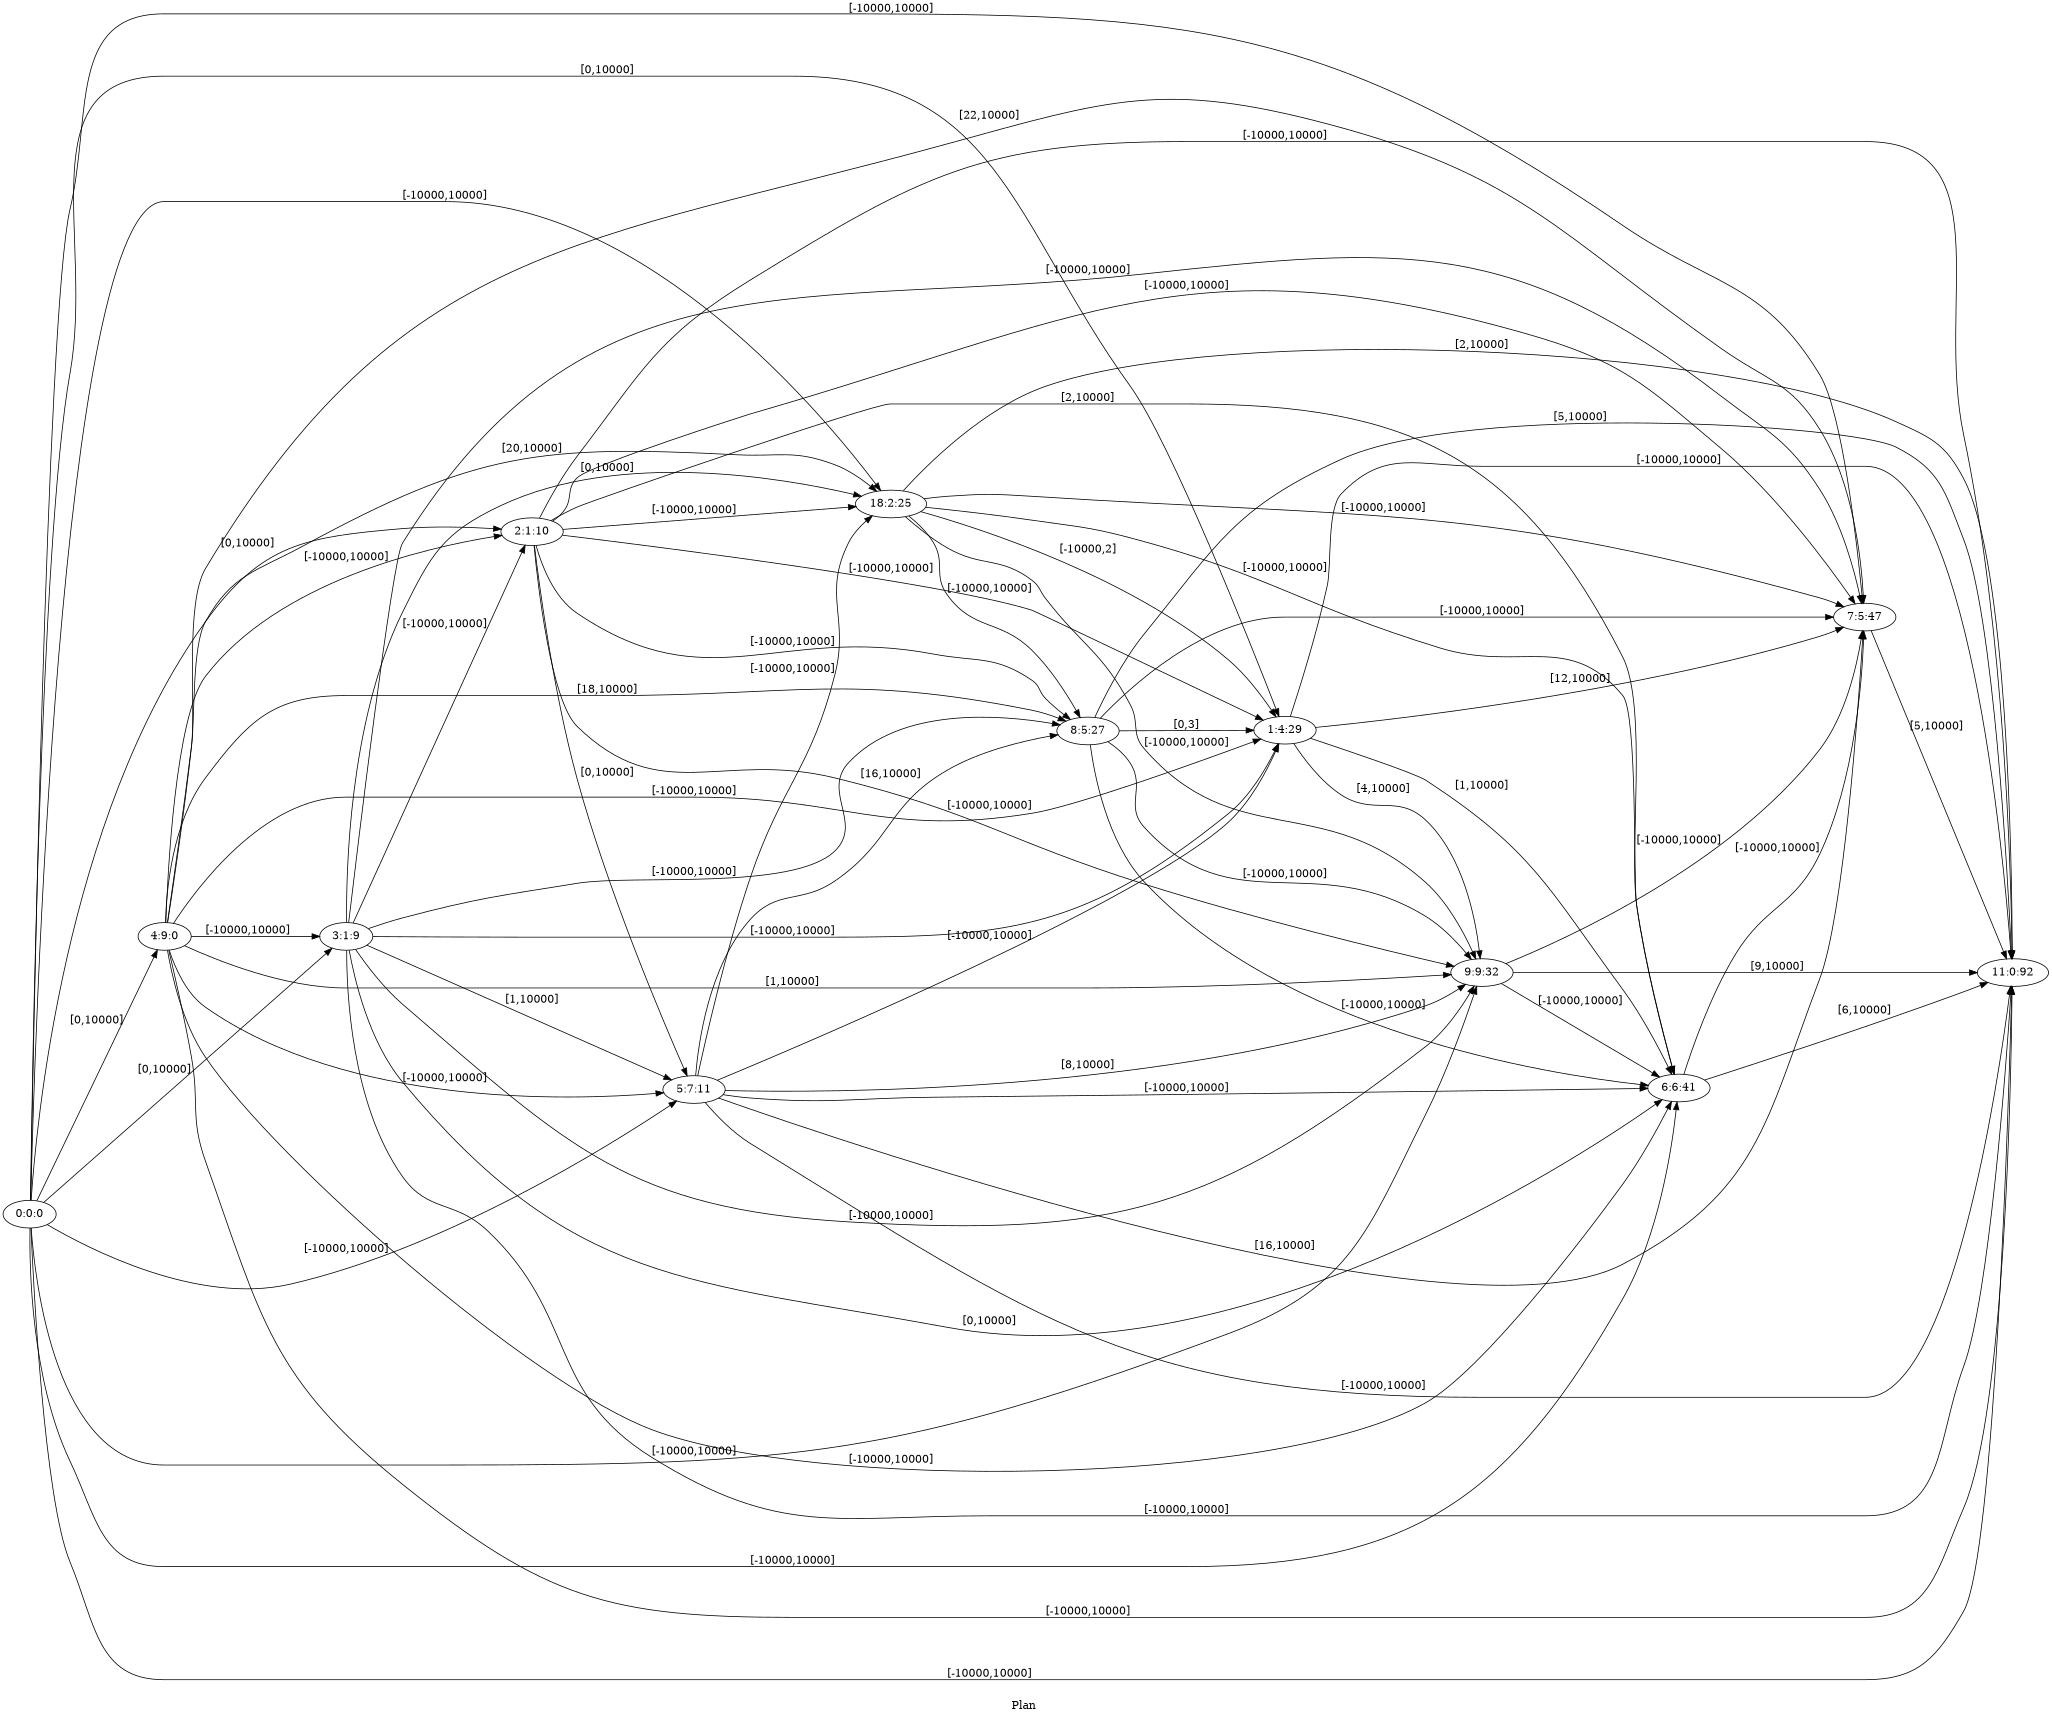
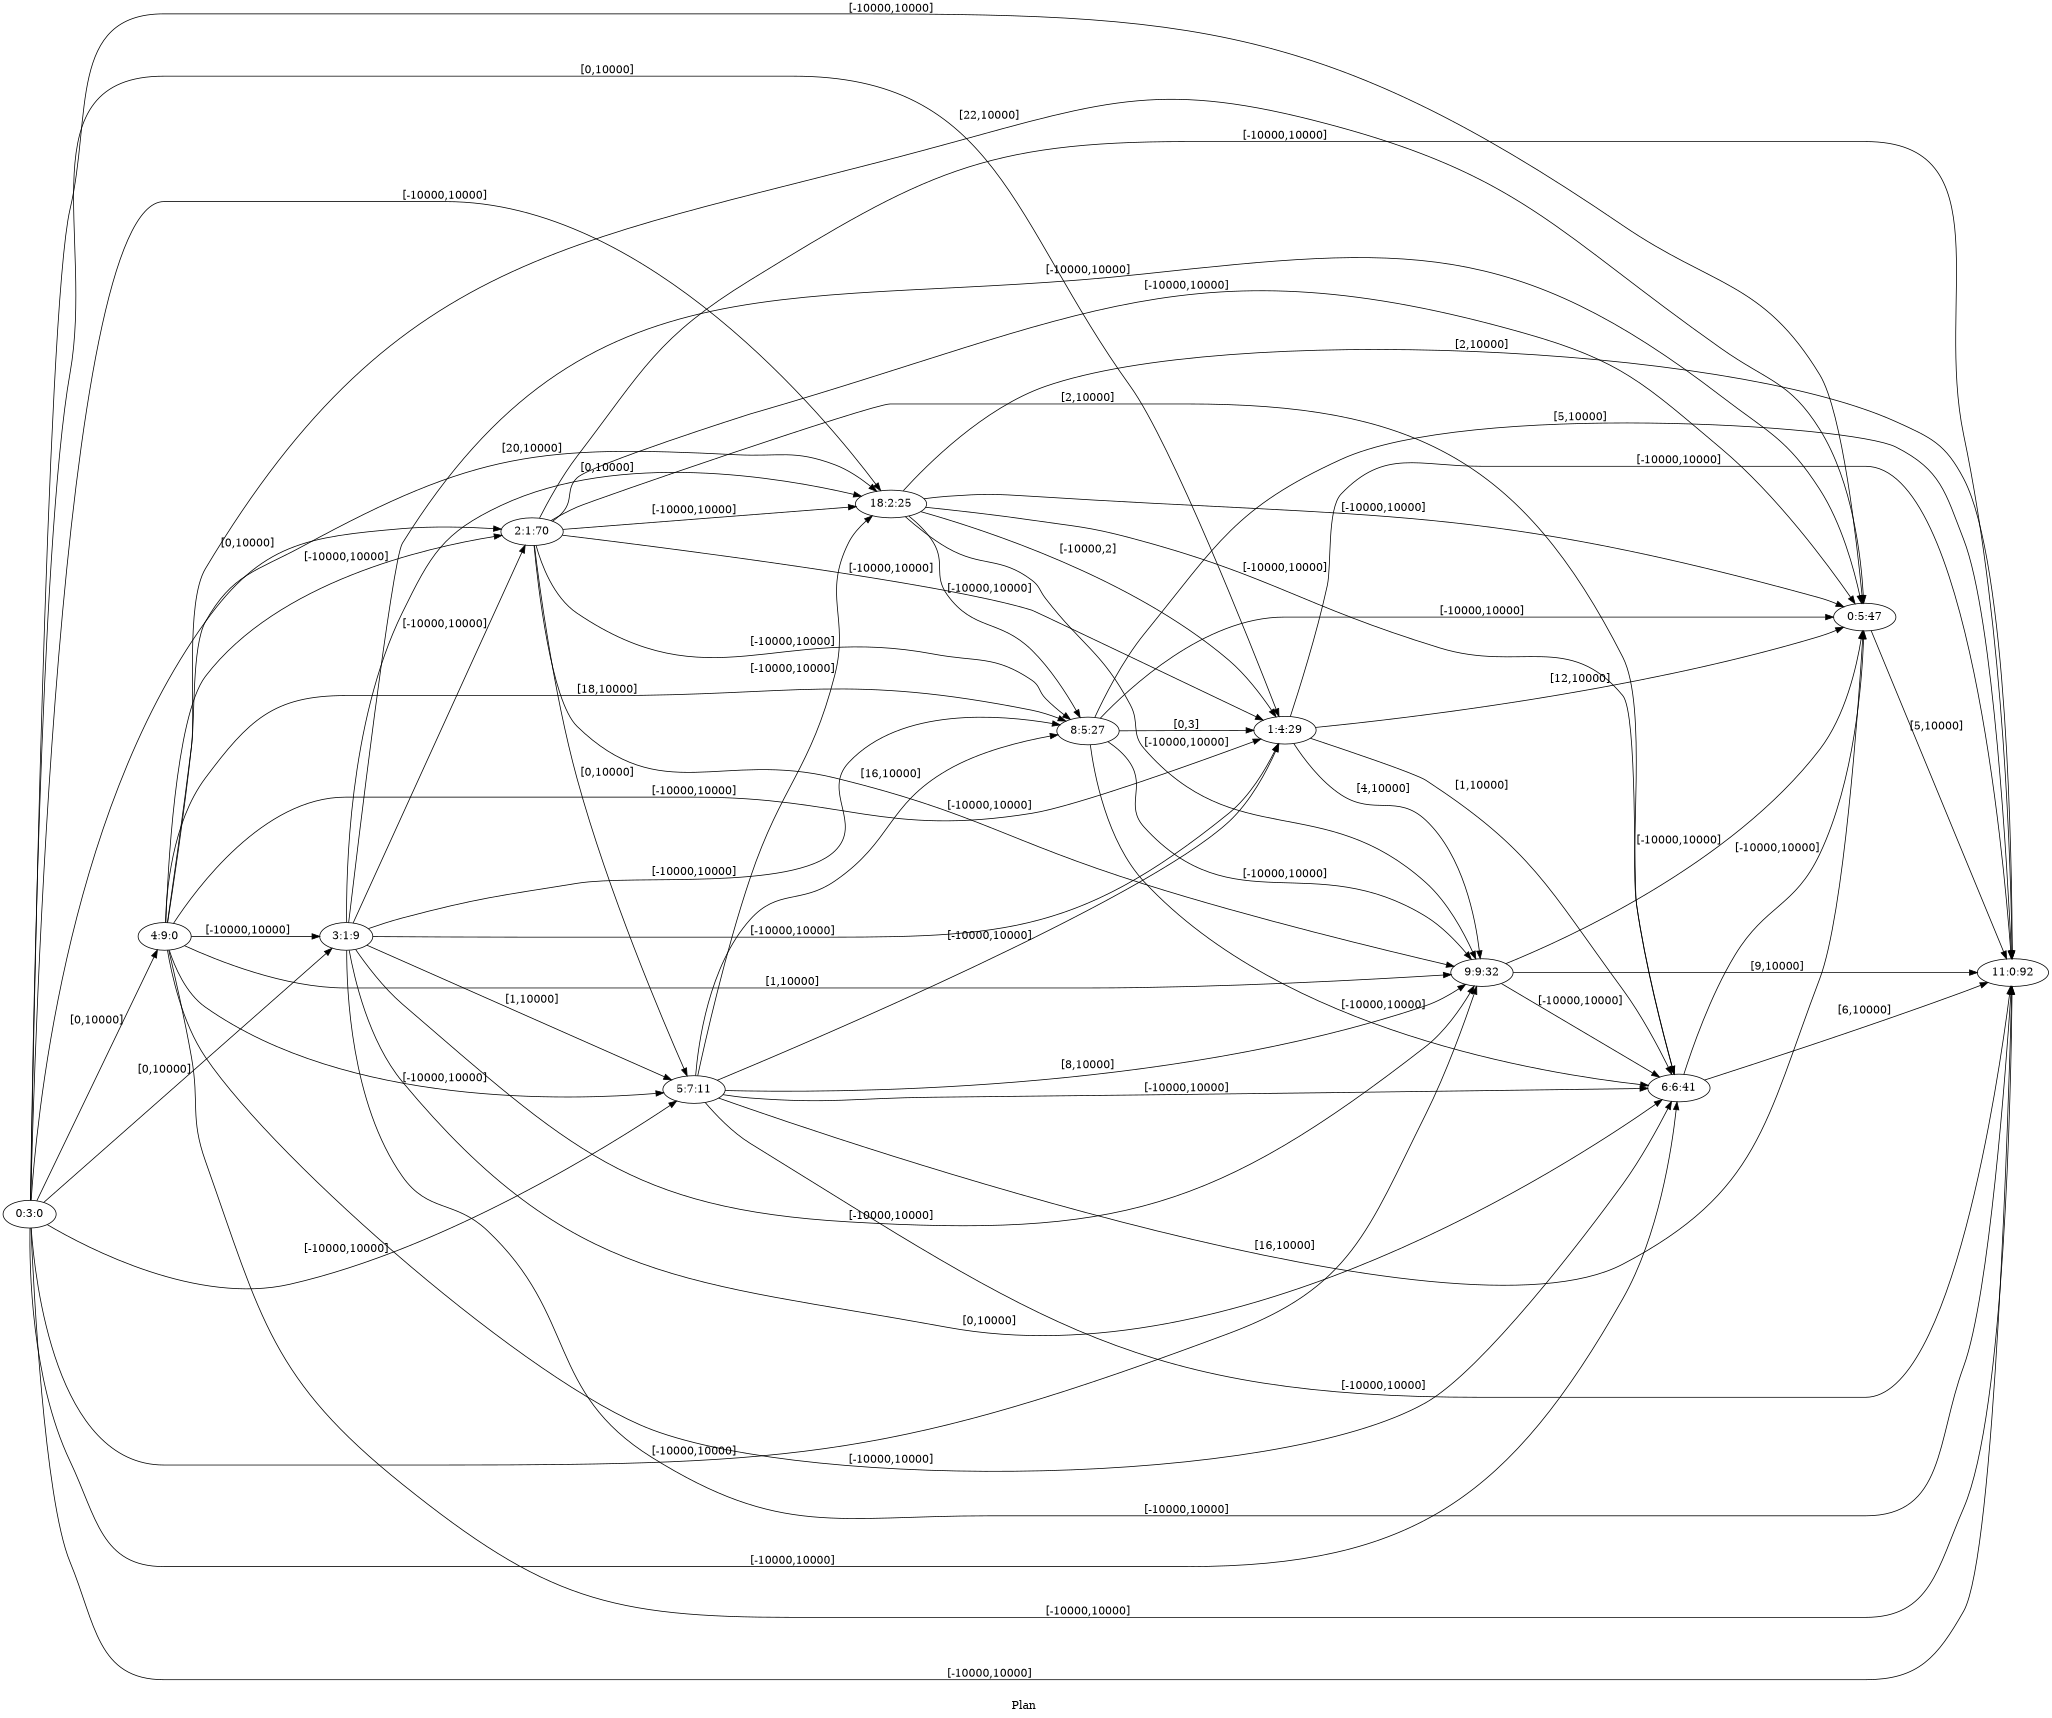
(532, 532) -> (532, 532)
(1865, 617) -> (1865, 617)
(30, 1214) -> (30, 1214)
